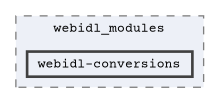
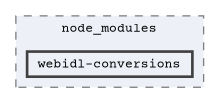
(110, 28) -> (110, 28)
